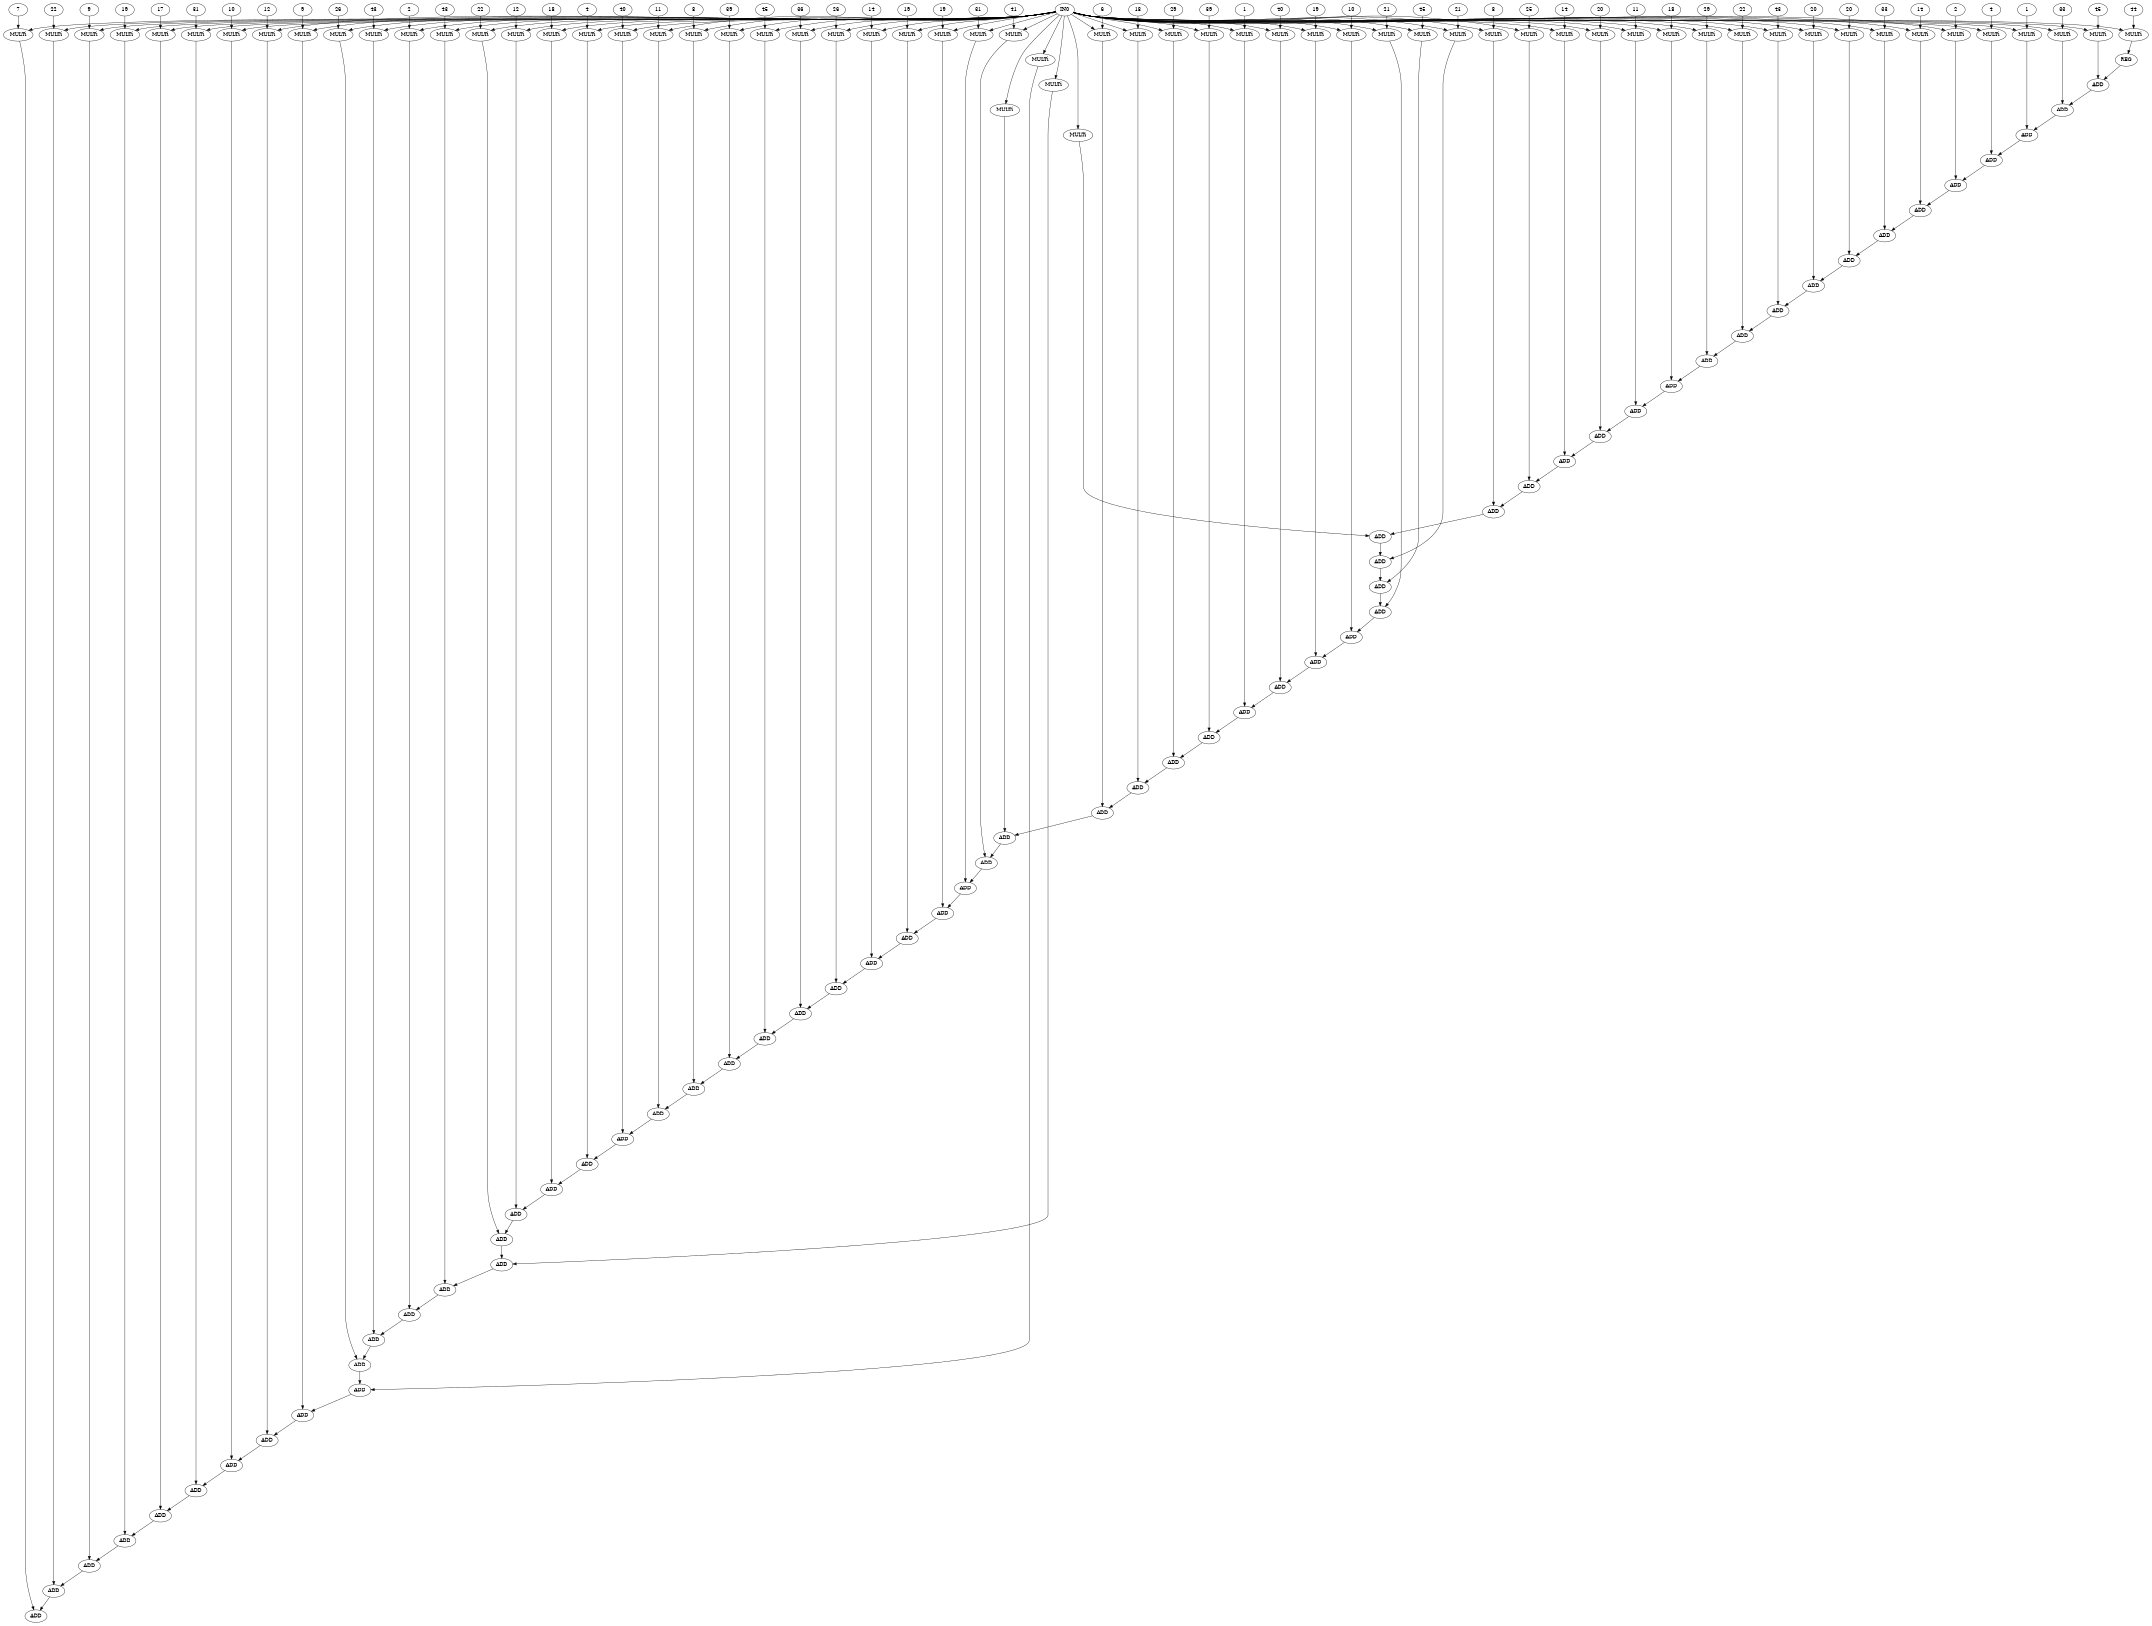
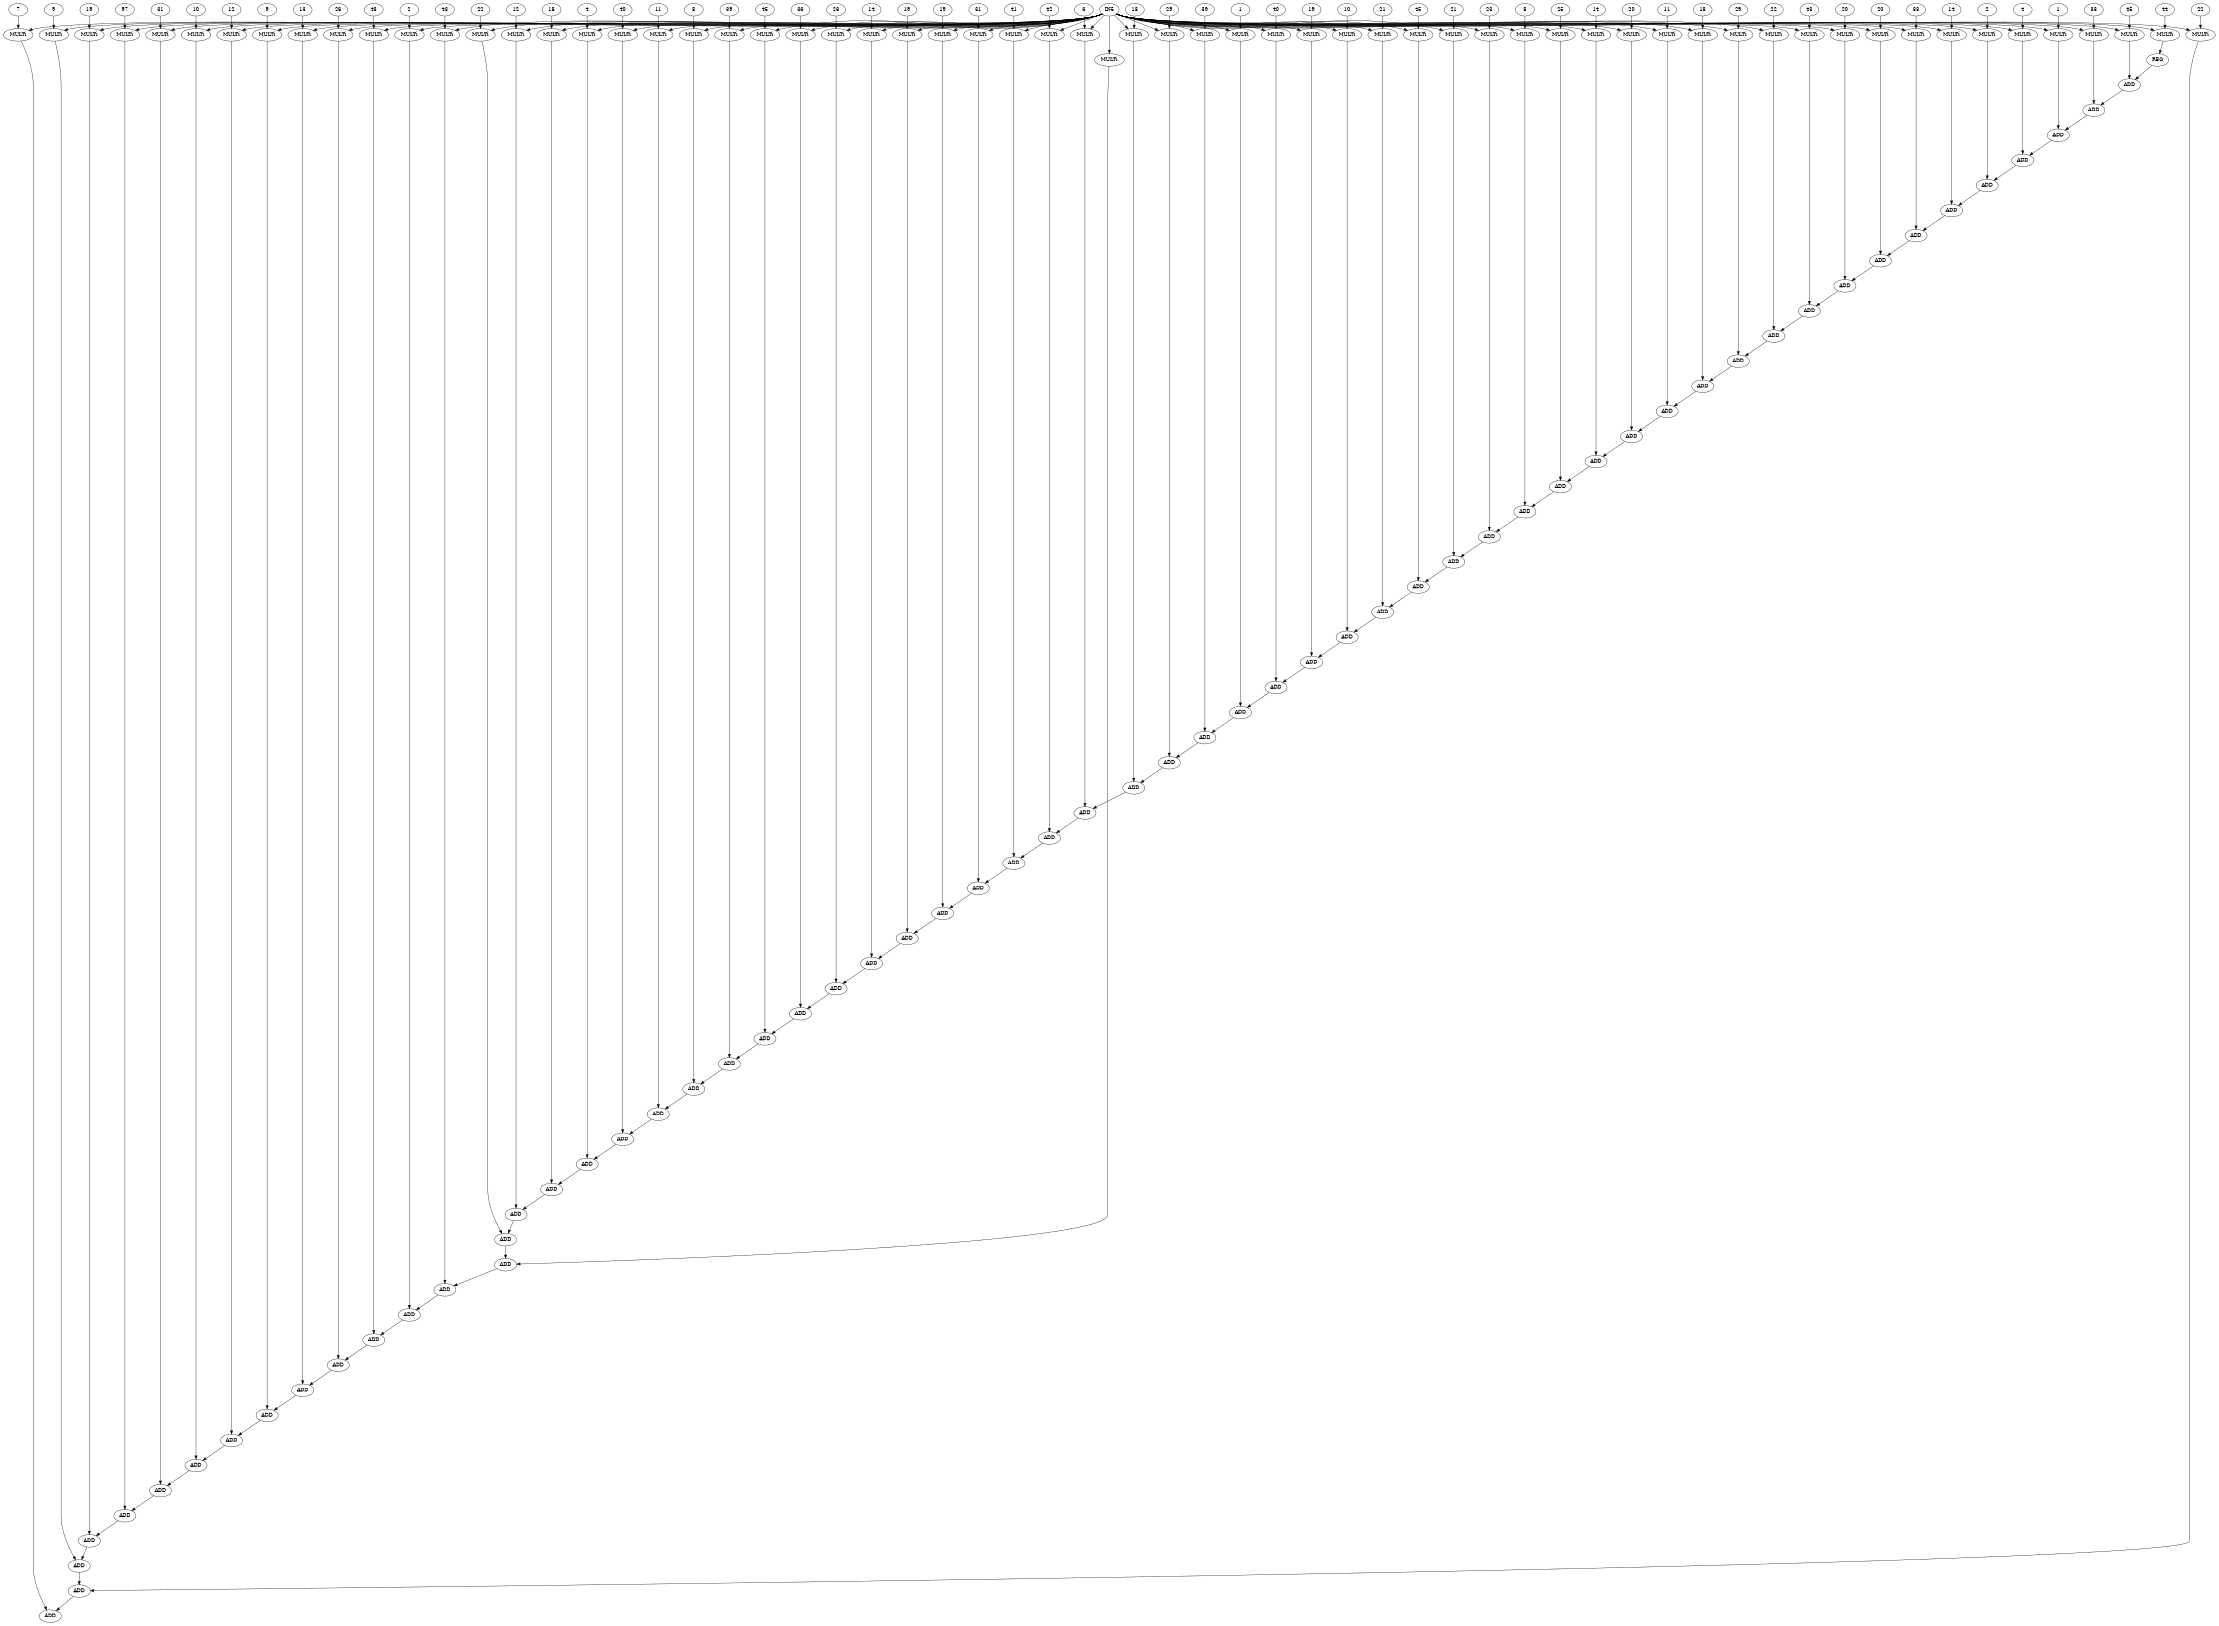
(160, 10) -> (125, 10)
none -> (303, 10)
none -> (1049, 10)
(1065, 10) -> (1109, 10)
none -> (1489, 10)
